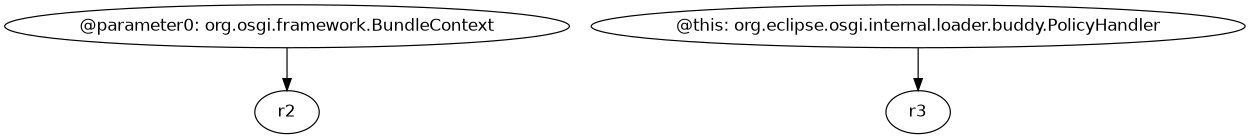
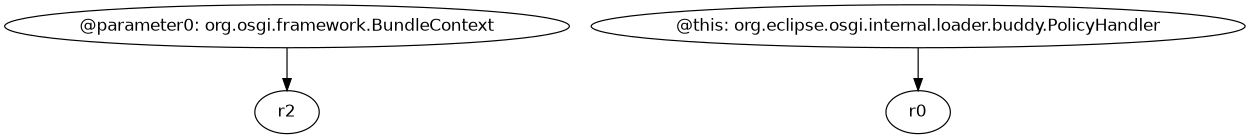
(918, 112) -> (918, 112)
